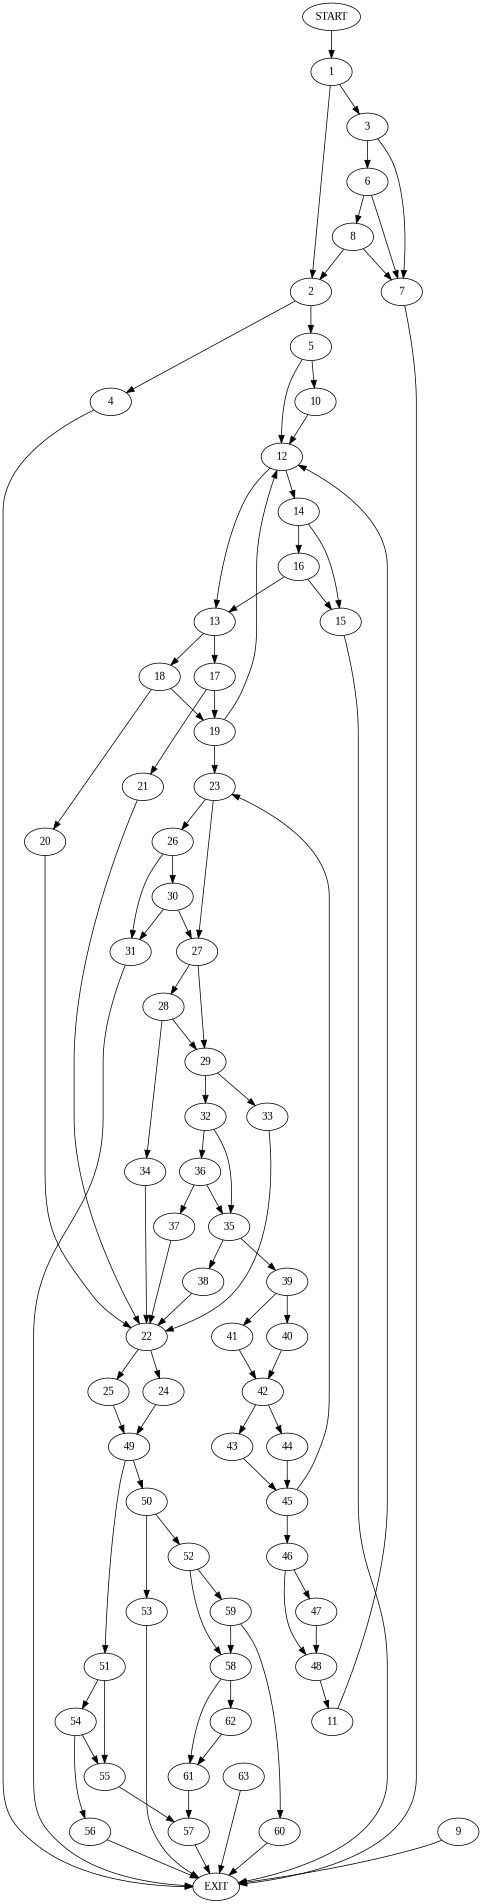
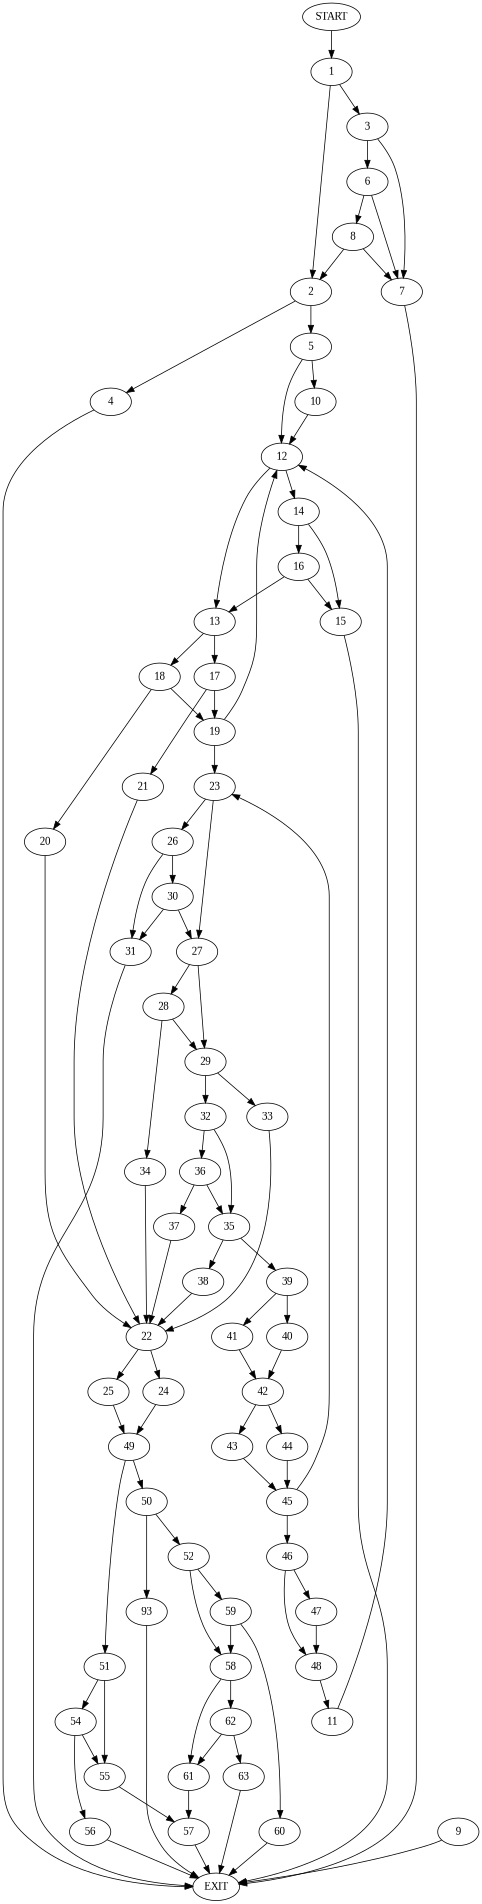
(147, 1612) -> (147, 1612)
none -> (236, 1745)
